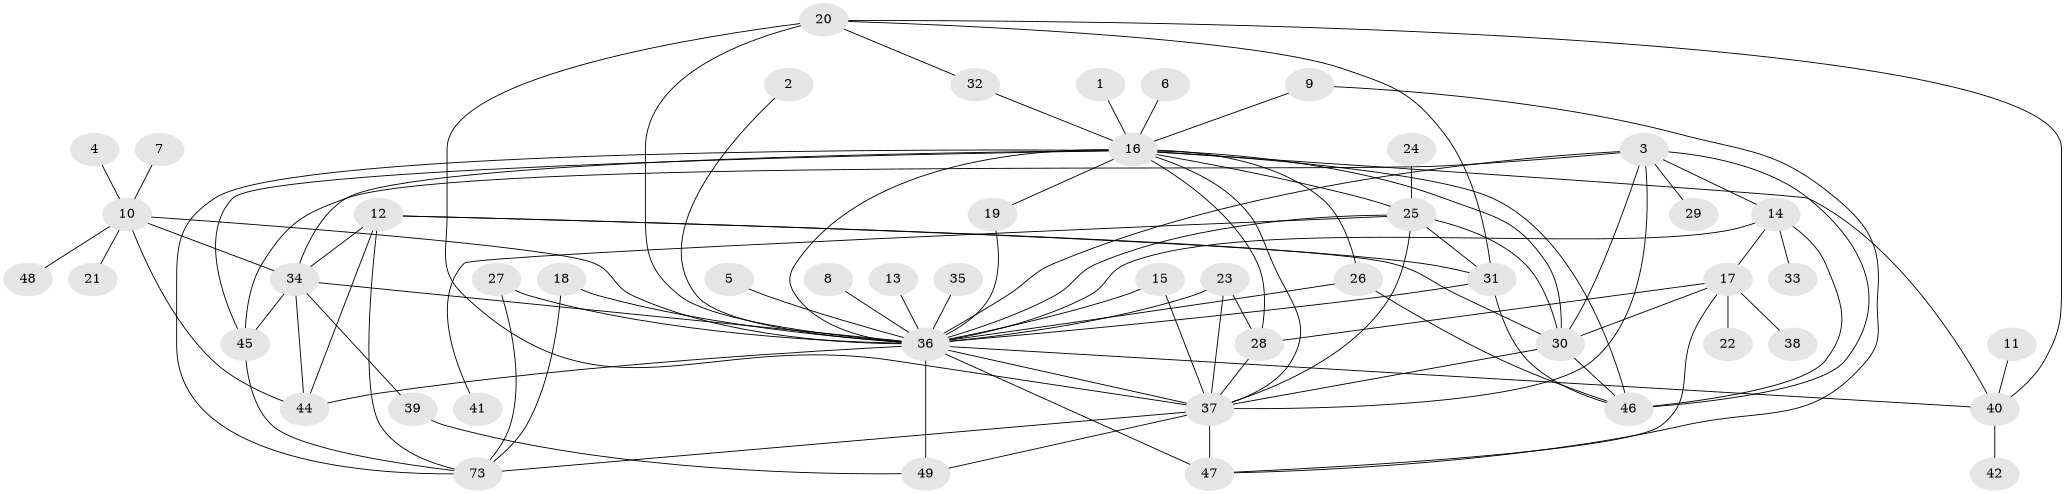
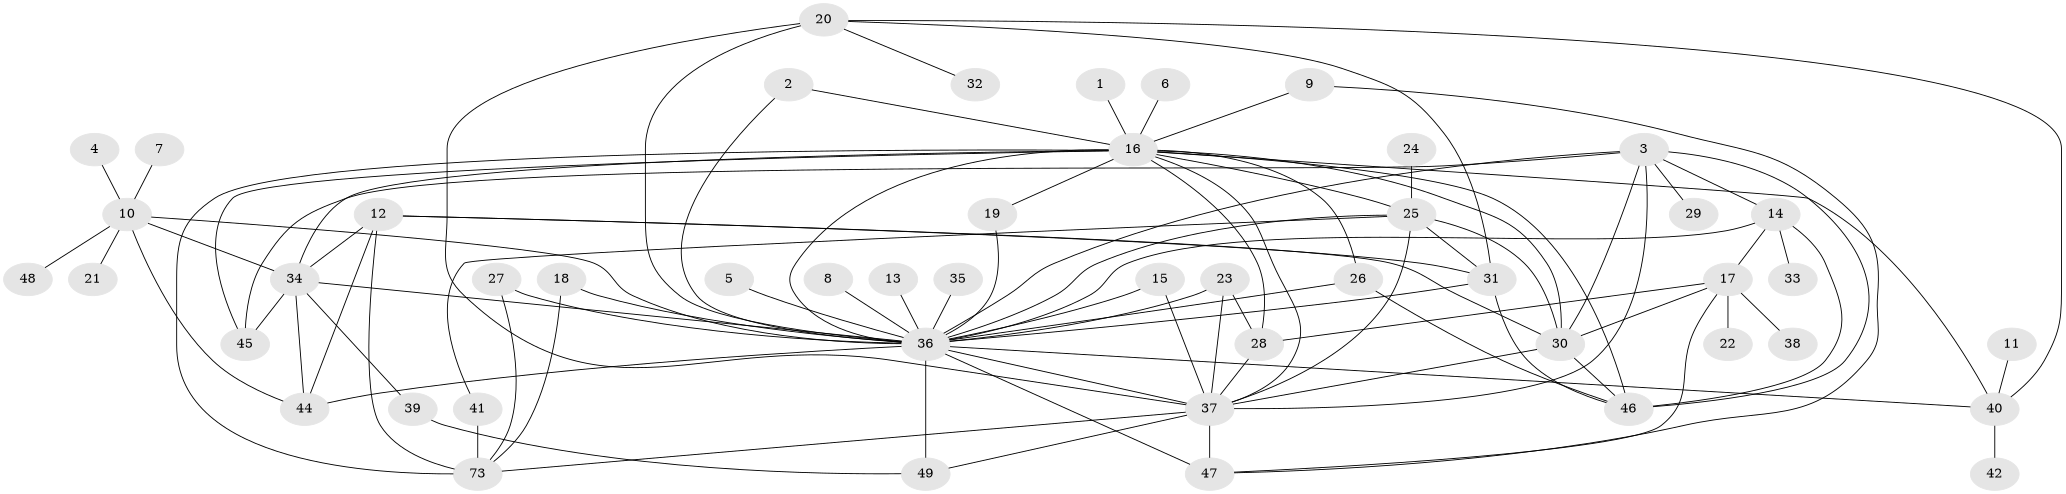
(1054, 117) -> (961, 117)
(326, 448) -> (478, 442)
